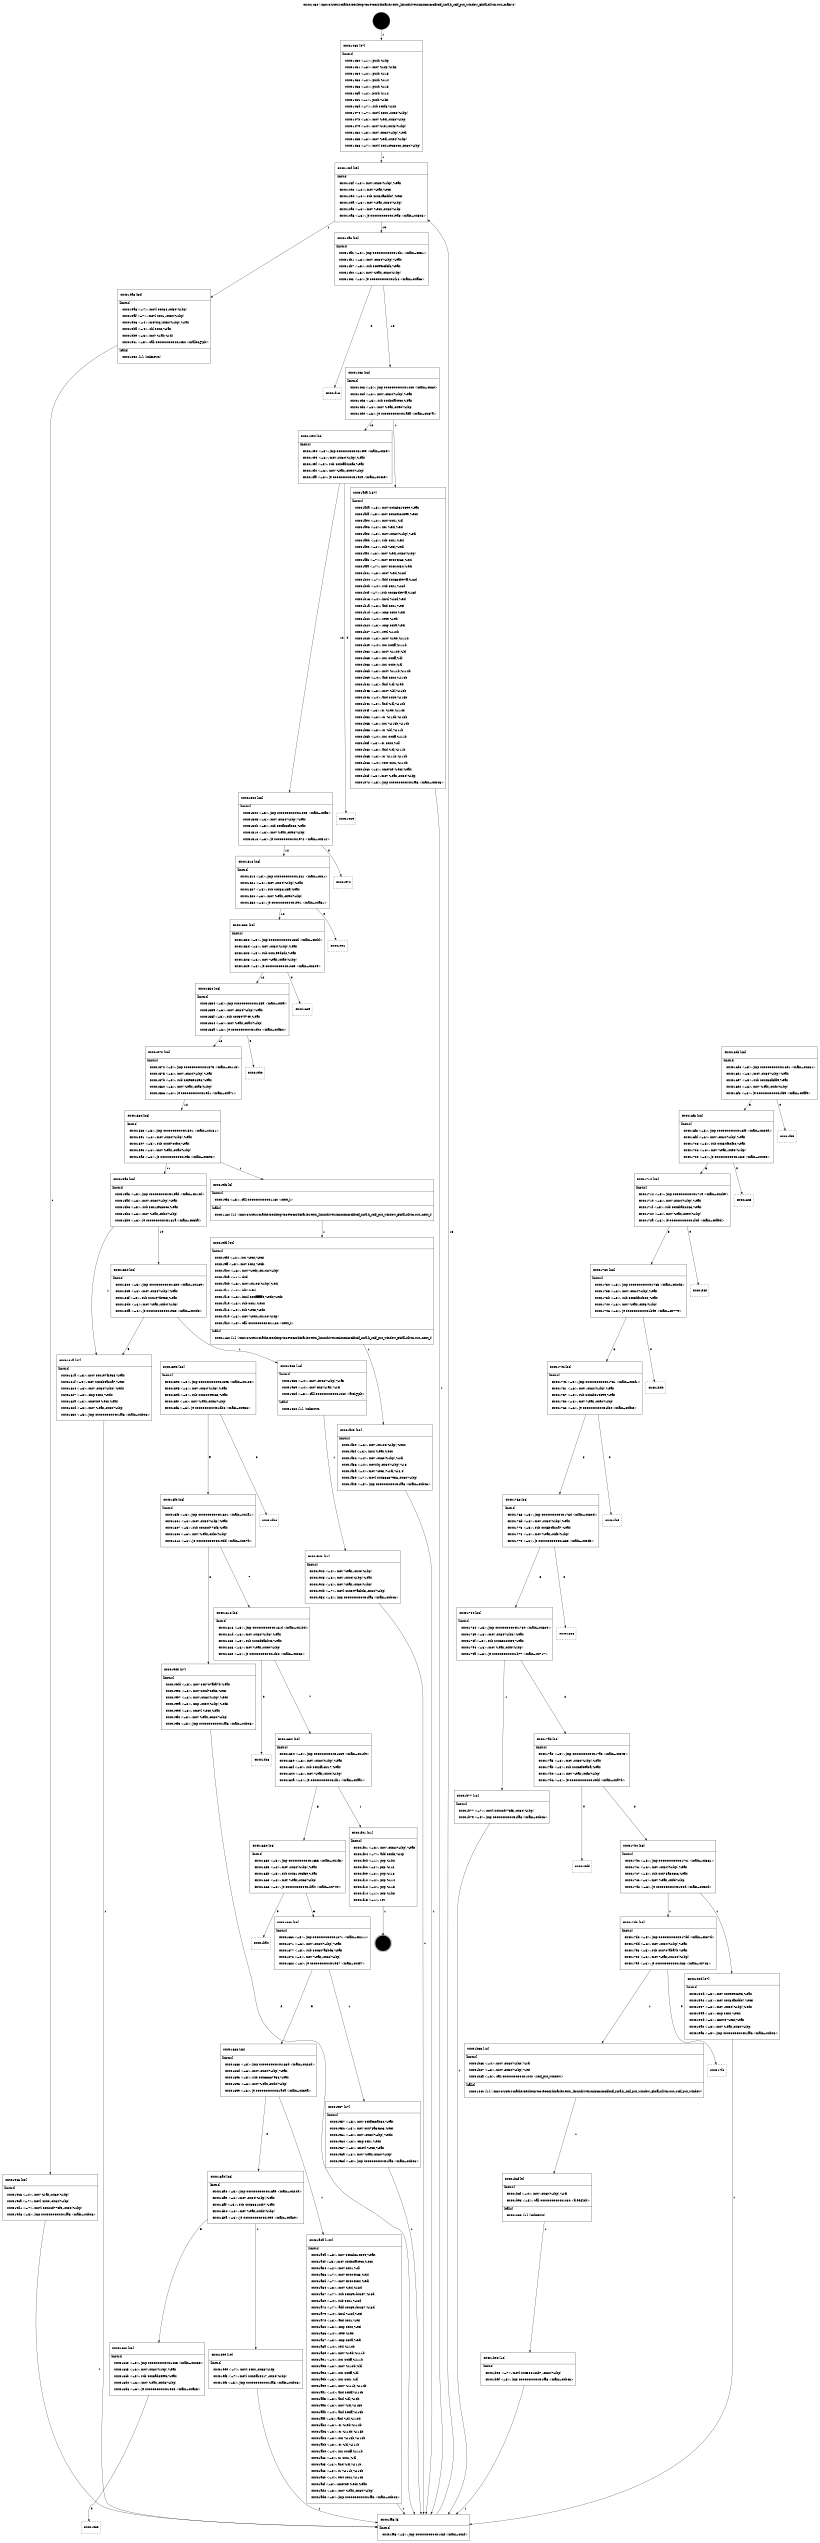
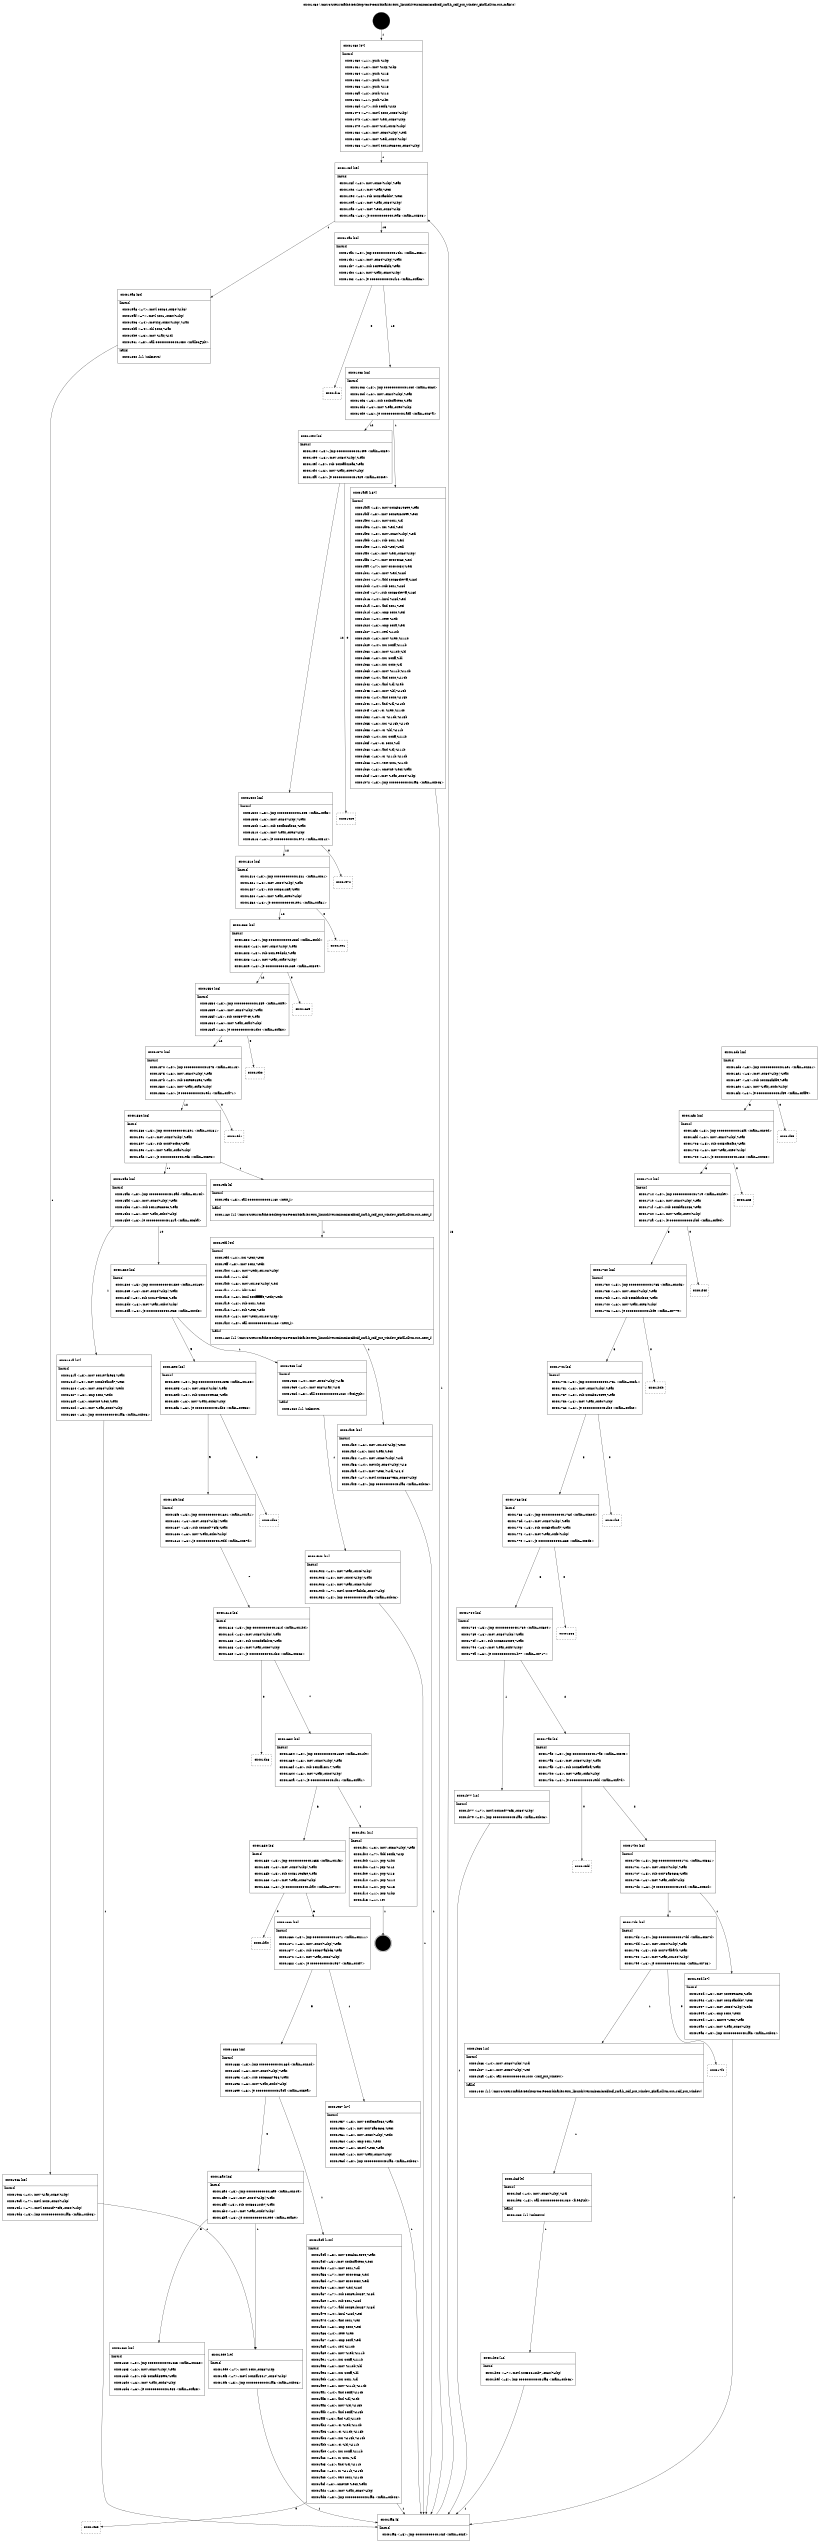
none -> (234, 1137)
(134, 1335) -> (183, 1338)
(208, 1697) -> none
(121, 2460) -> (206, 2520)
(92, 2496) -> (213, 2236)
